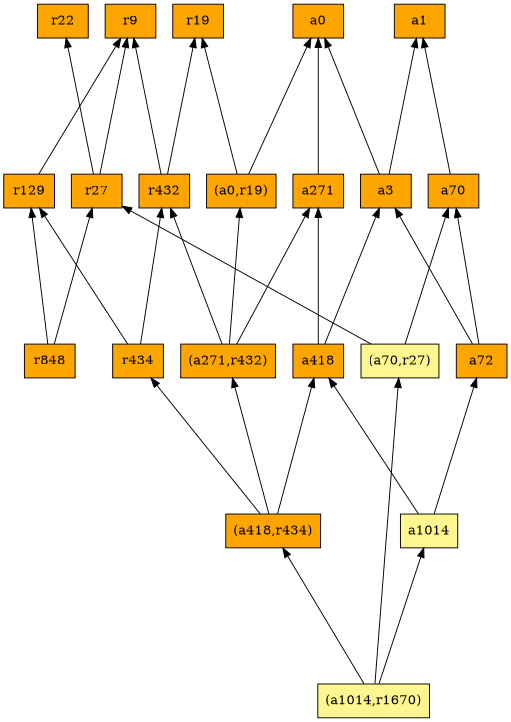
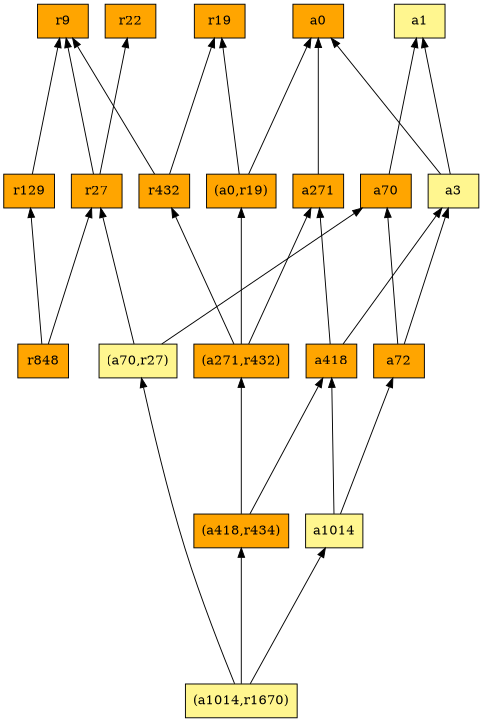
(420, 21) -> (420, 21)
(386, 191) -> (453, 191)
(138, 361) -> none
